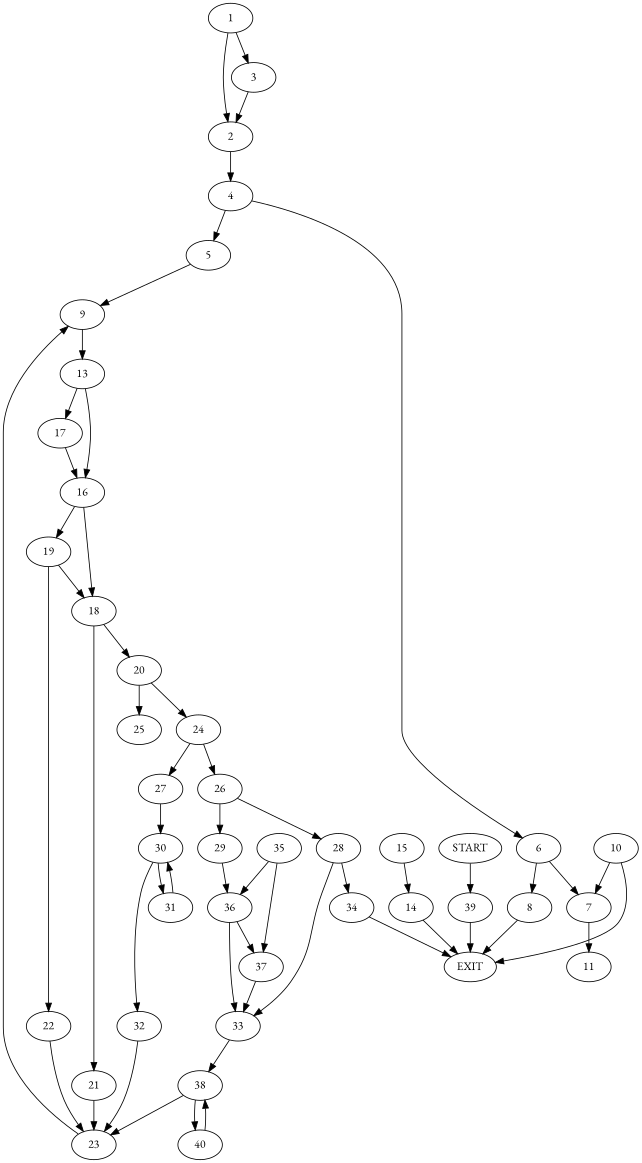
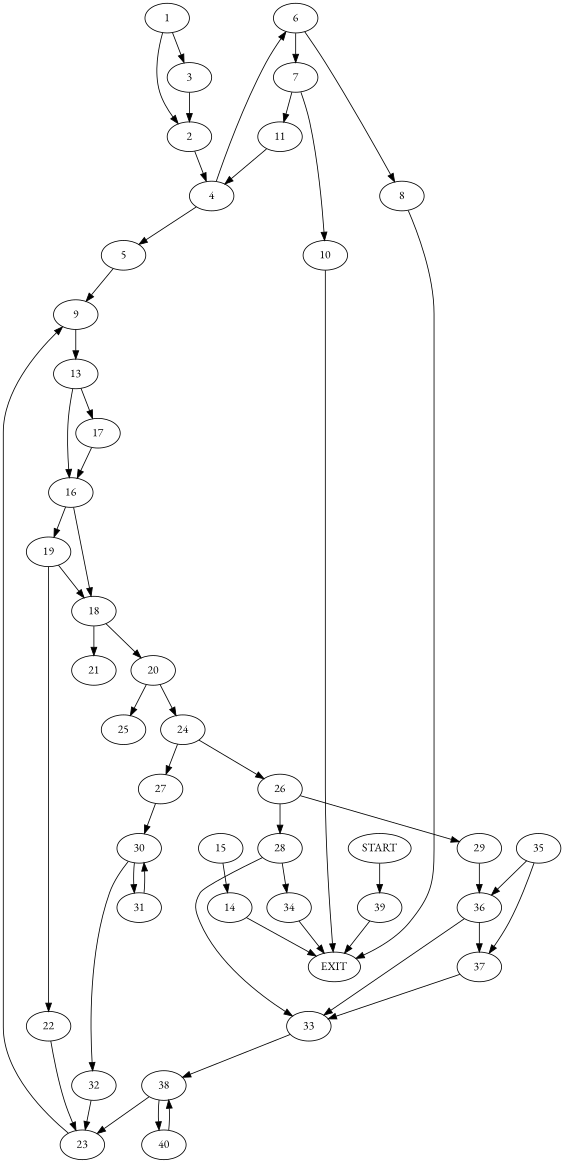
none -> (249, 164)
(604, 874) -> (317, 161)
(94, 1111) -> none
